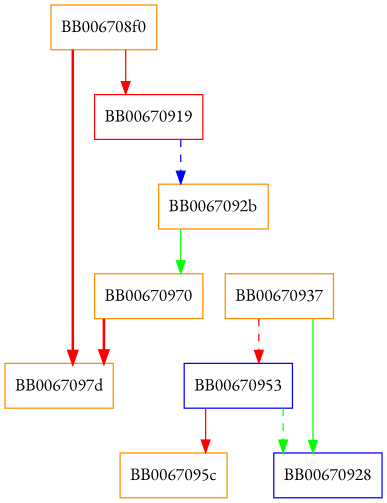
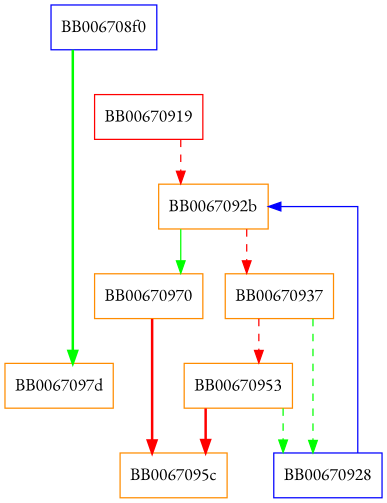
(104, 27) -> (104, 27)
(126, 66) -> none
(181, 155) -> (181, 155)
(73, 200) -> (73, 200)
none -> (247, 245)
none -> (358, 291)
(104, 335) -> (152, 380)
(313, 380) -> (313, 380)
(238, 386) -> (238, 386)
(206, 424) -> (206, 424)
